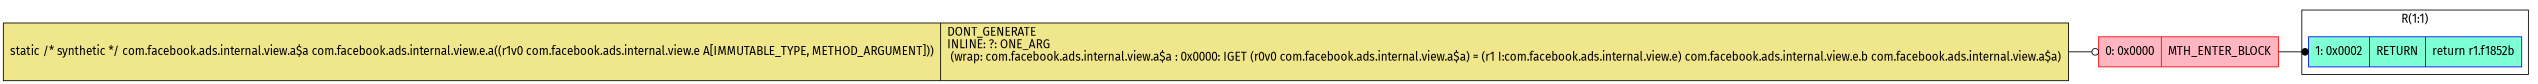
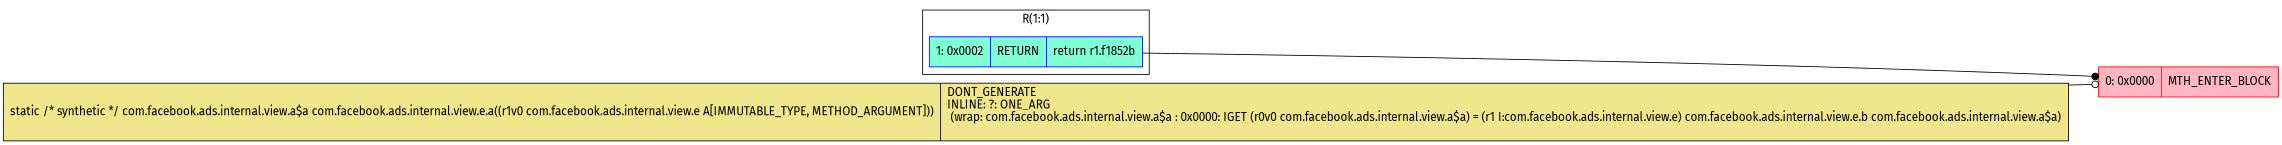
(2290, 52) -> (1617, 62)
